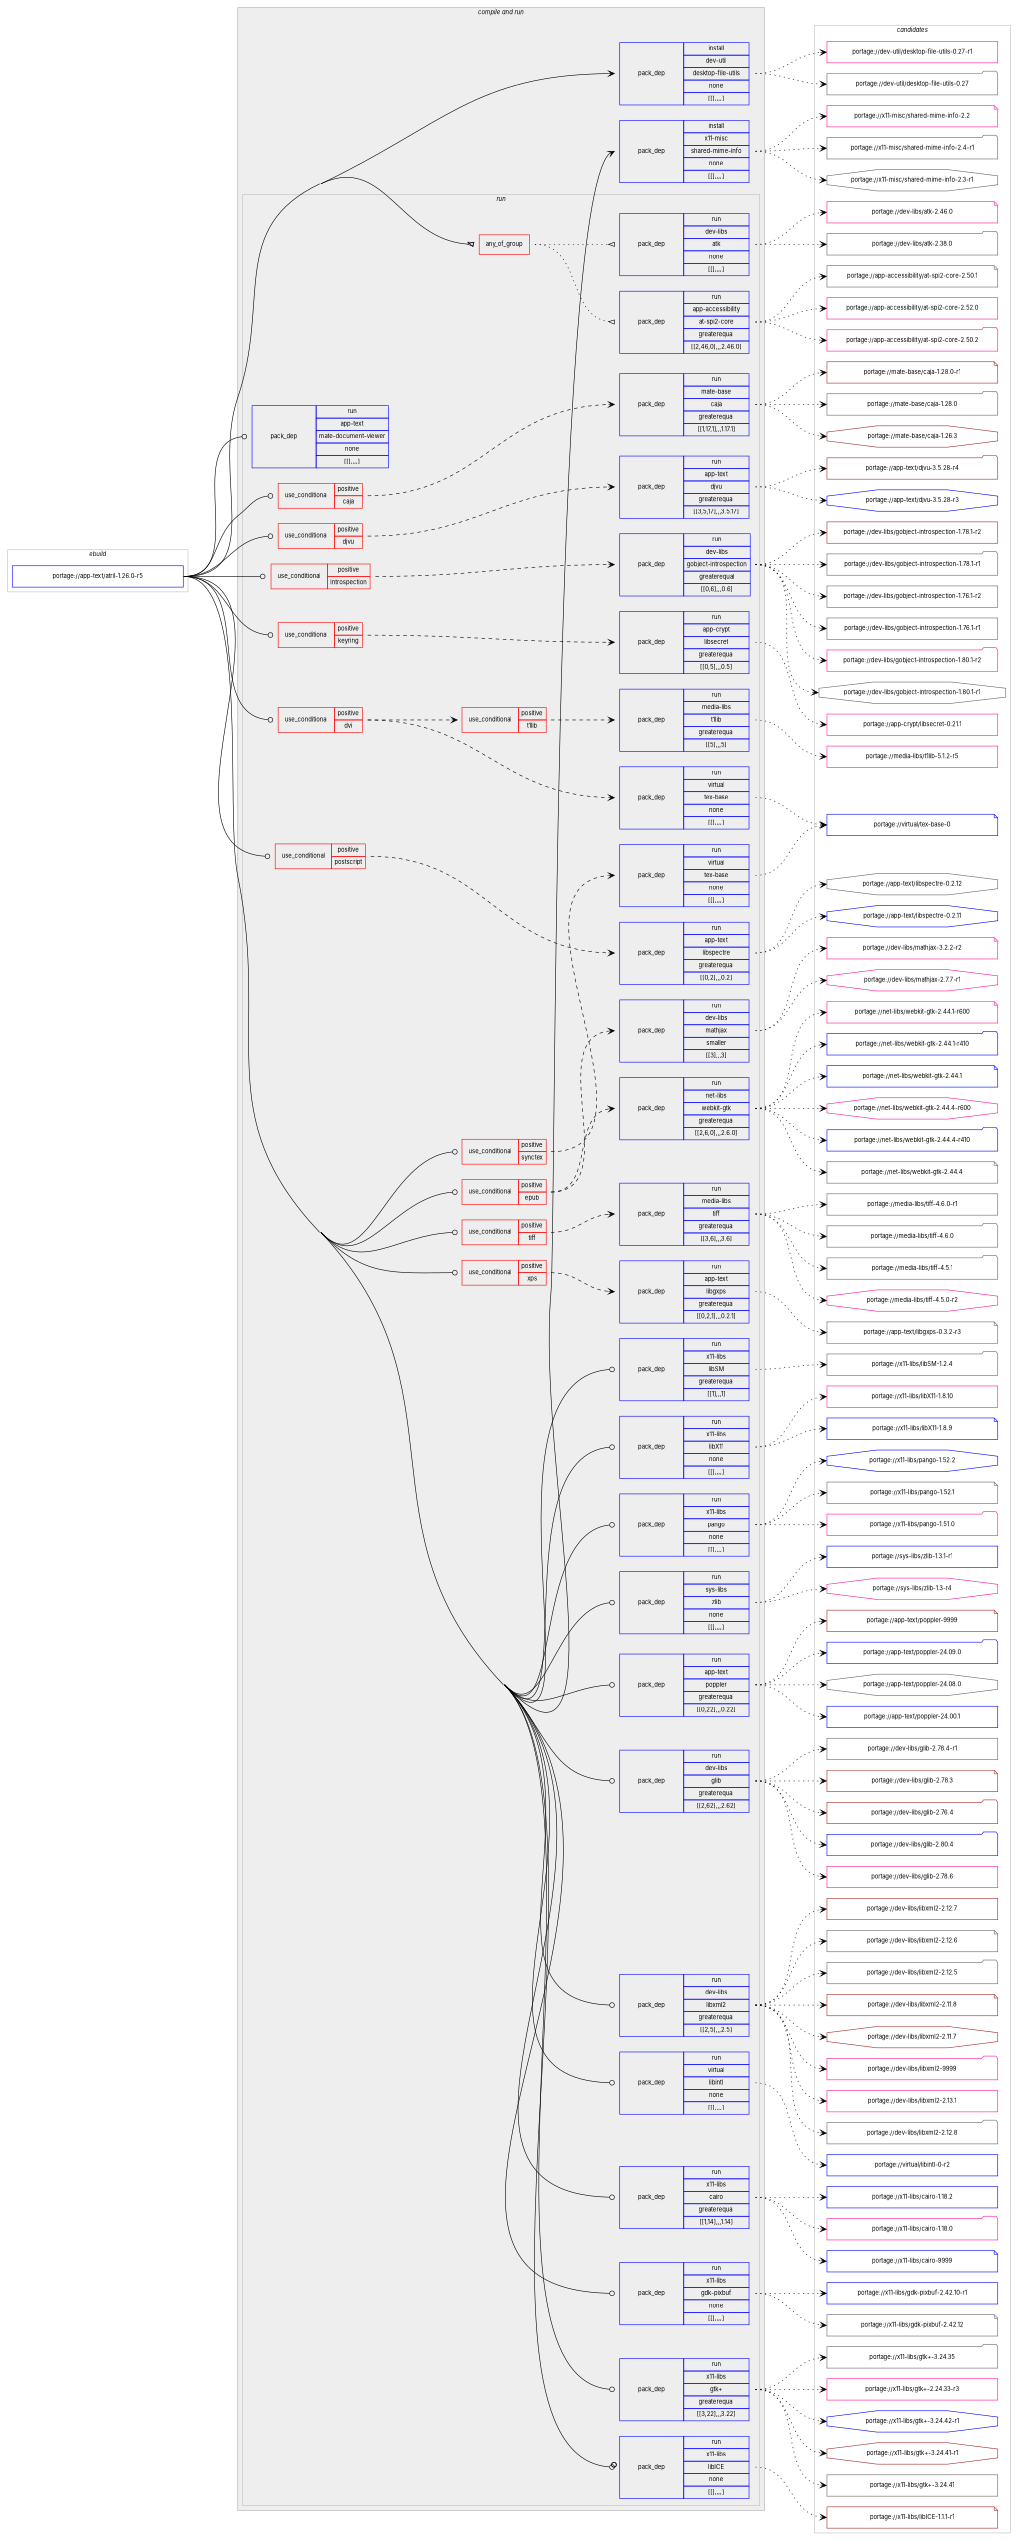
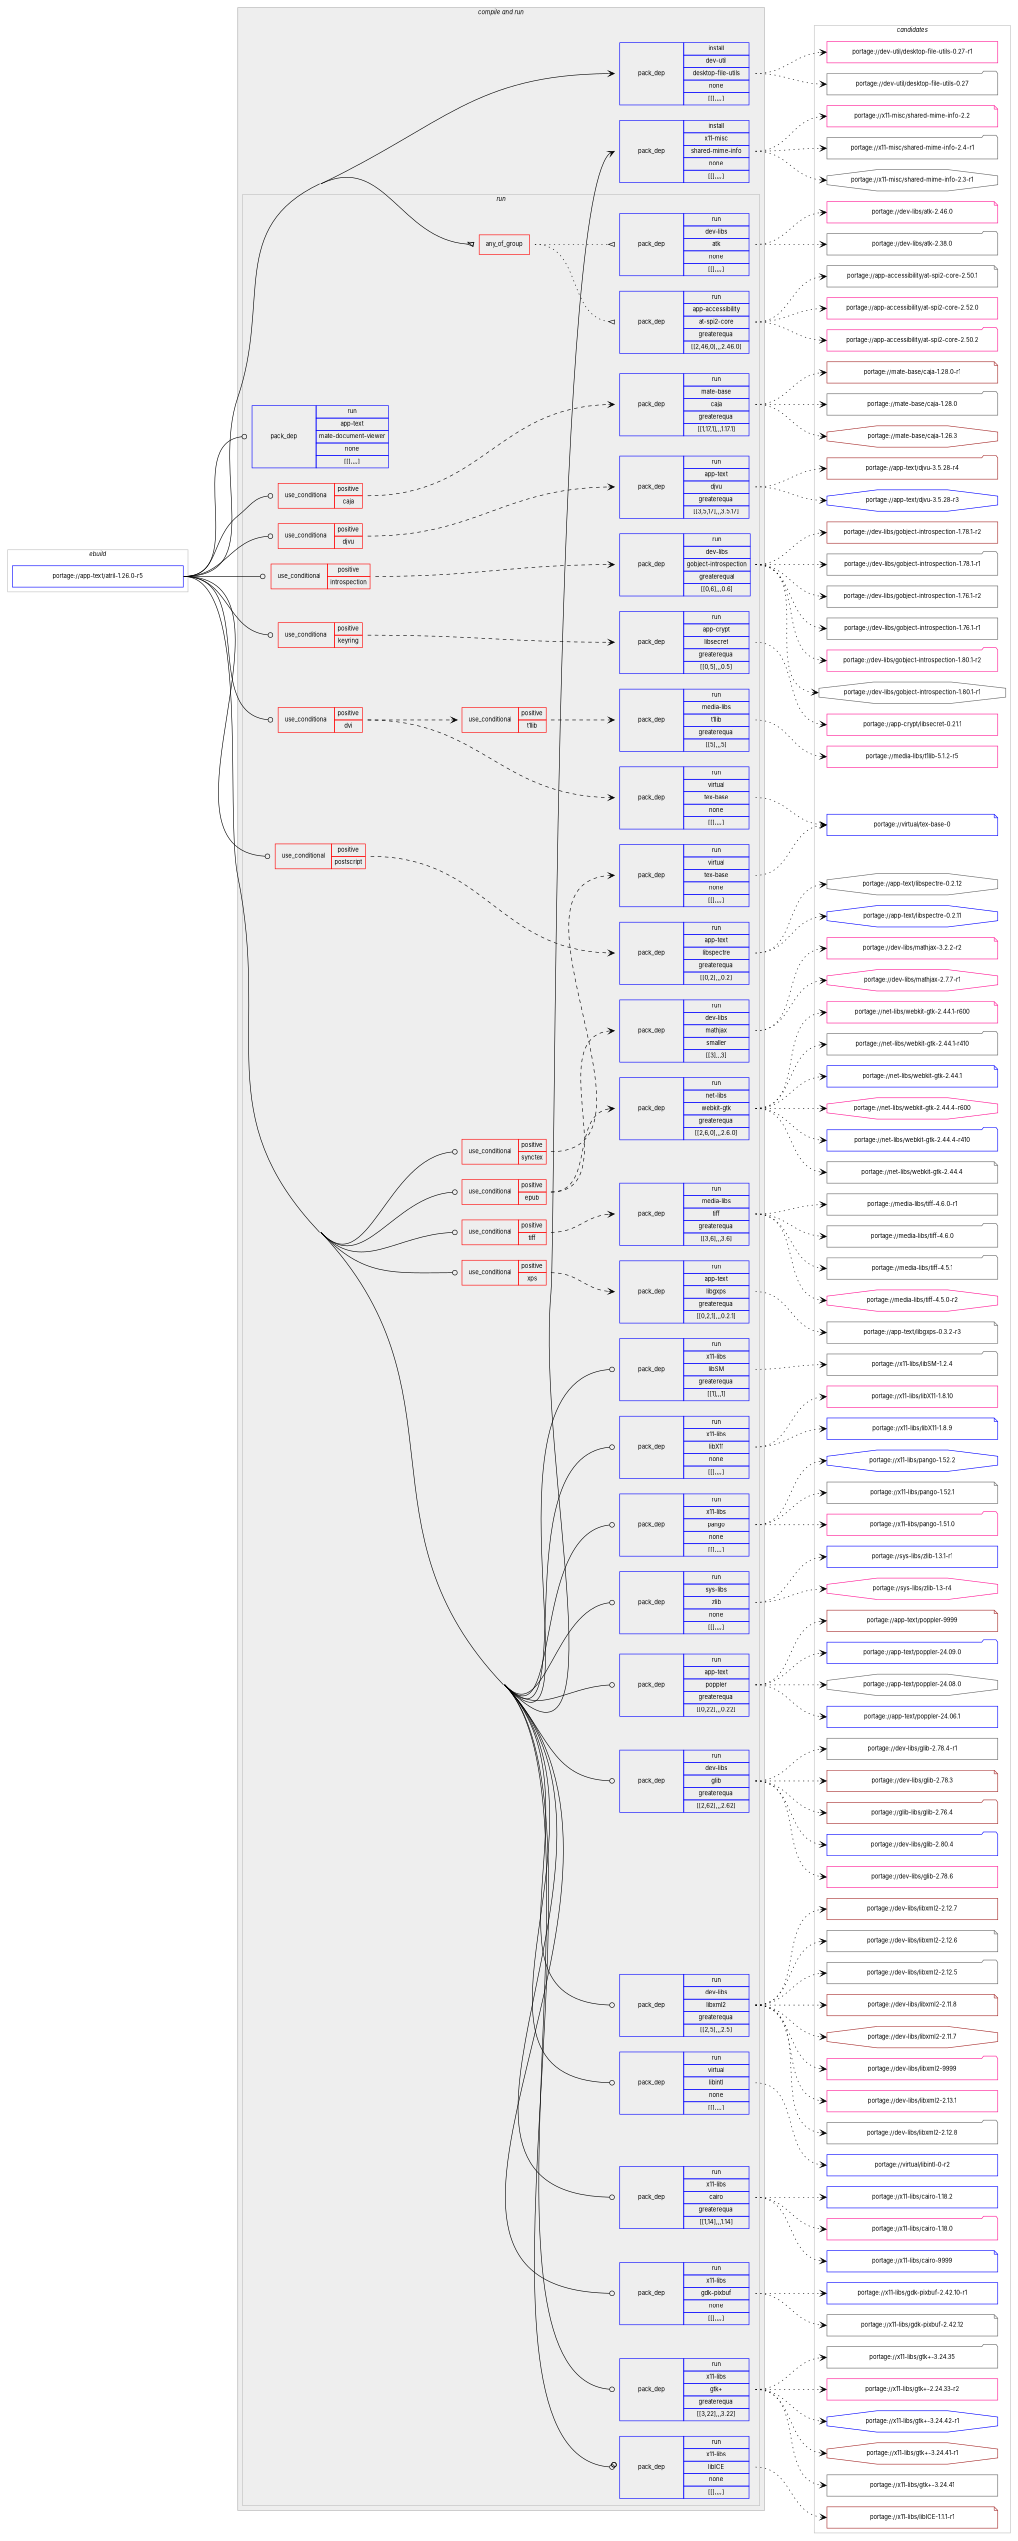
(912, 1044) -> (912, 1044)
(912, 1717) -> (912, 1717)
(912, 1813) -> (912, 1813)
(912, 2389) -> (912, 2389)
